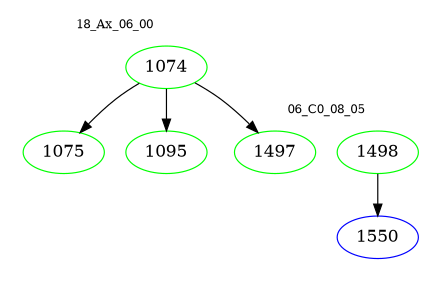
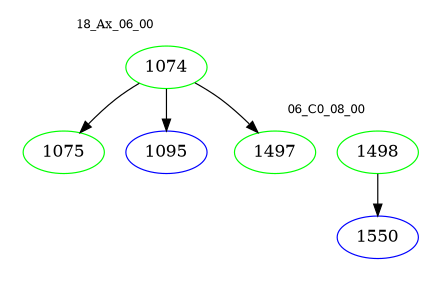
(326, 110) -> (326, 110)
(166, 152) -> (166, 152)
